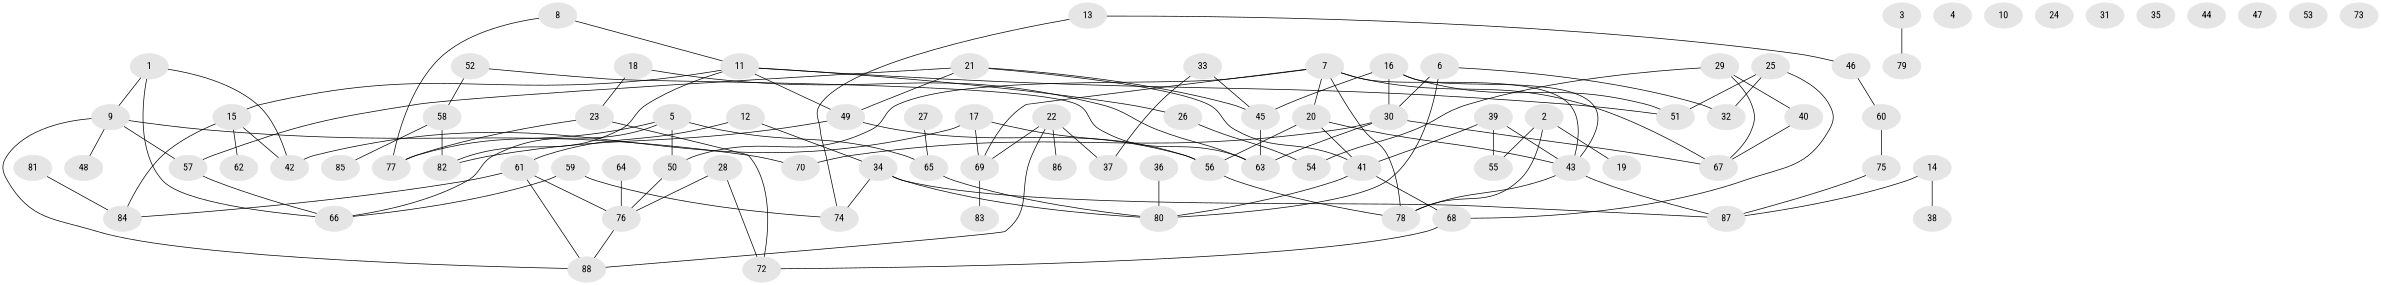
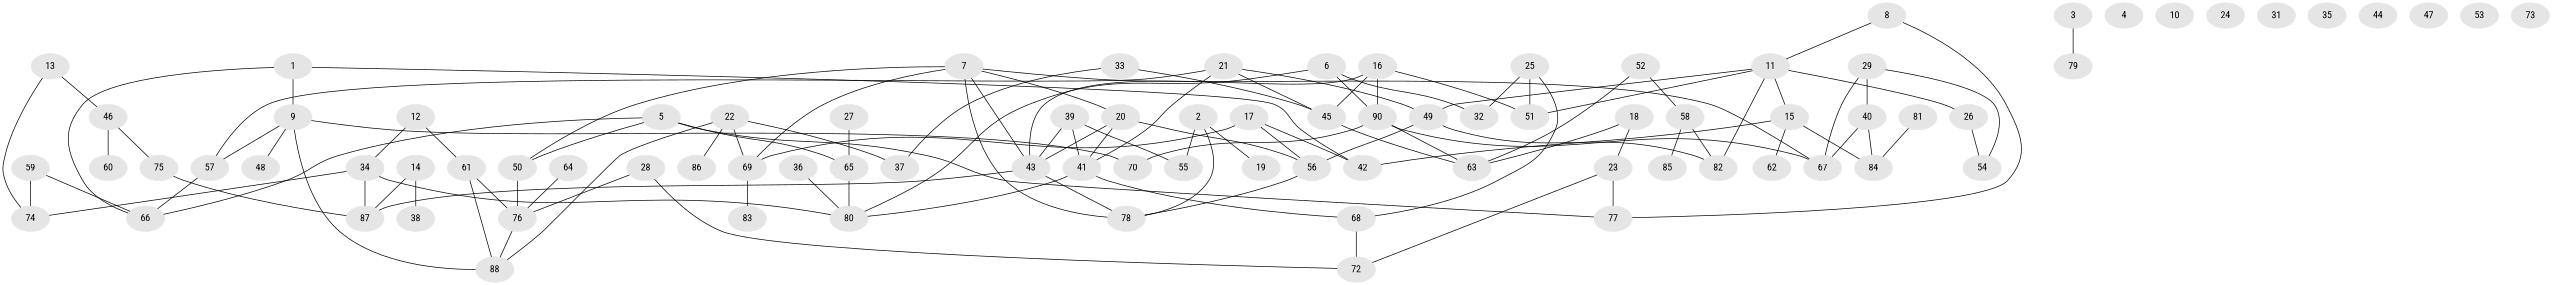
(1389, 117) -> (1377, 117)
(1881, 143) -> (133, 142)
(322, 200) -> (1870, 142)
